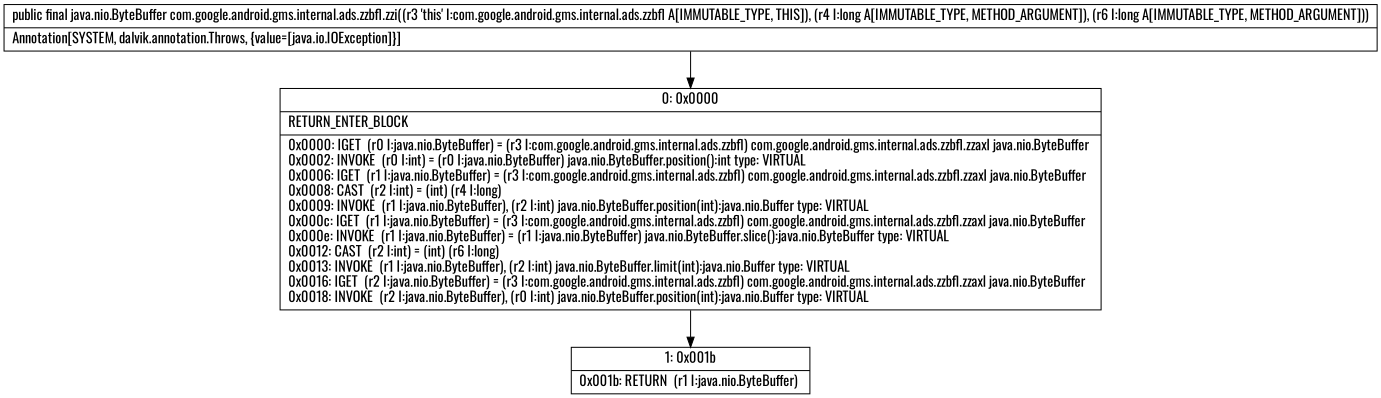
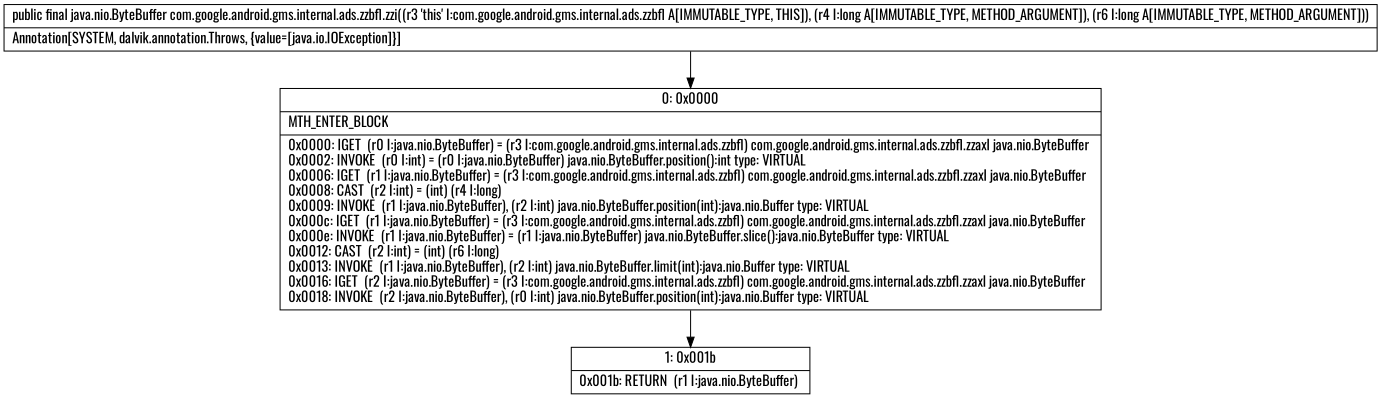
(348, 123) -> (339, 123)
